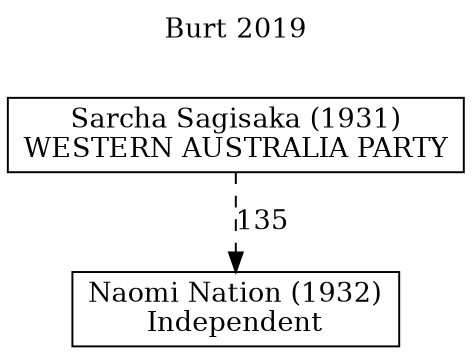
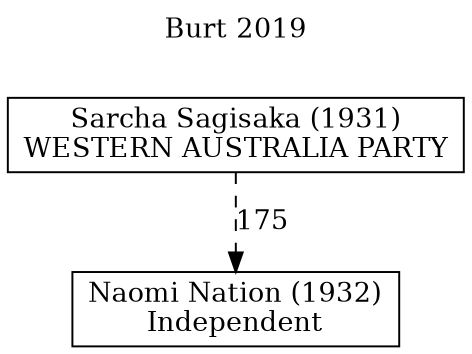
(263, 222) -> (263, 222)
